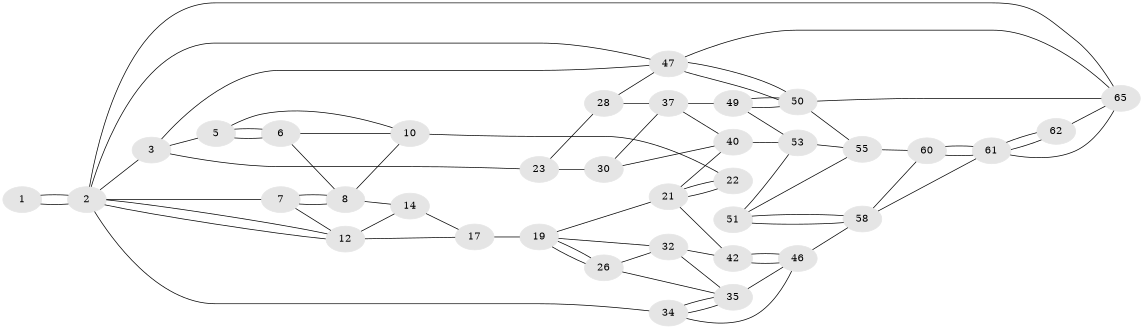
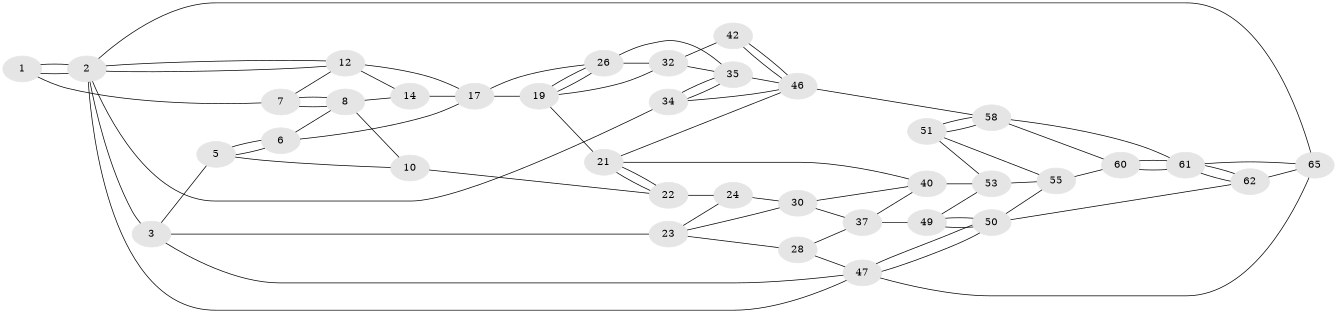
none -> (536, 73)
(959, 98) -> (1121, 202)
(345, 134) -> (381, 127)
none -> (733, 195)
(184, 200) -> (148, 101)
(701, 228) -> (701, 124)
